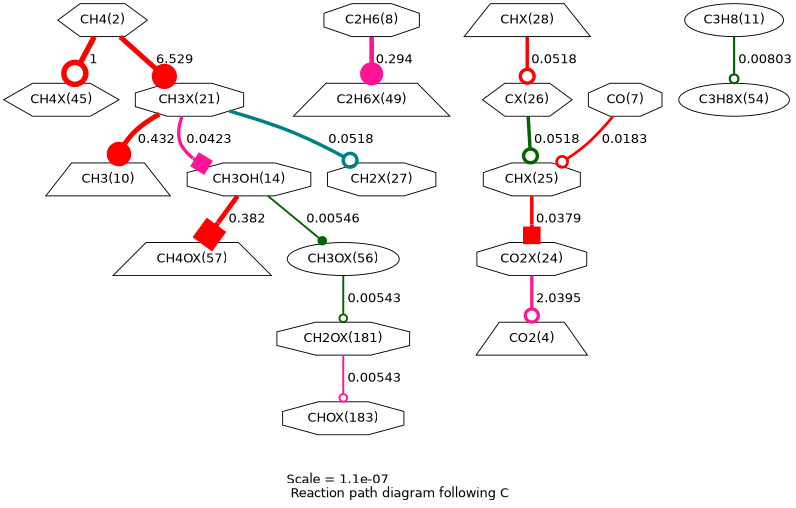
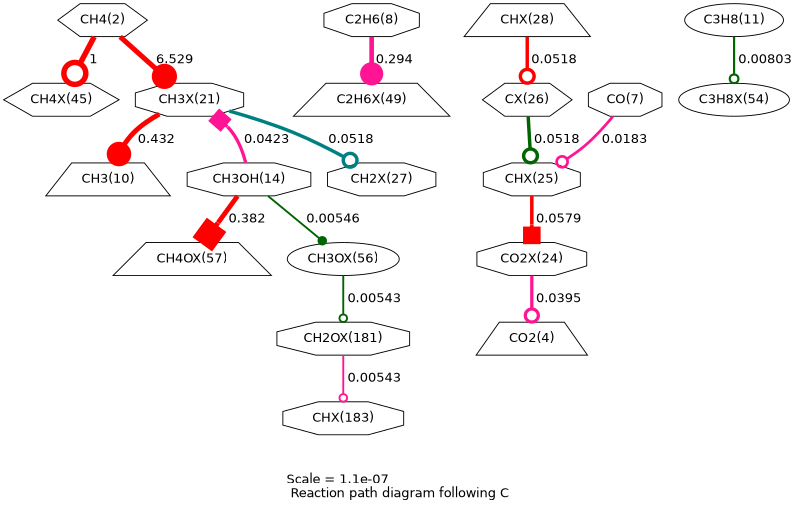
(179, 140) -> (239, 144)
(592, 140) -> (592, 140)
(557, 219) -> (557, 219)
(557, 299) -> (557, 299)
(343, 418) -> (343, 418)
